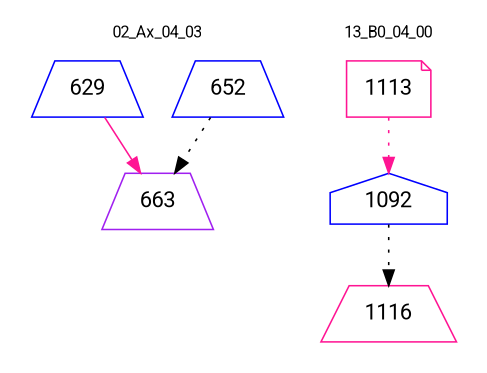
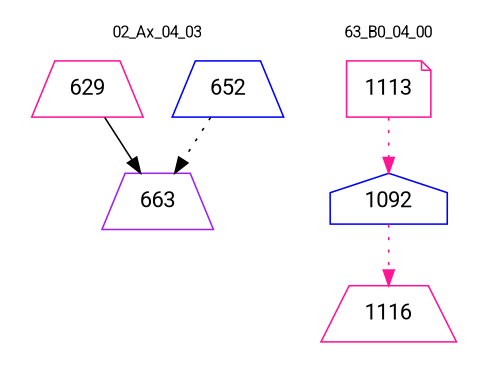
(389, 34) -> (389, 34)
(87, 89) -> (87, 89)
(118, 139) -> (118, 139)
(389, 247) -> (389, 247)
